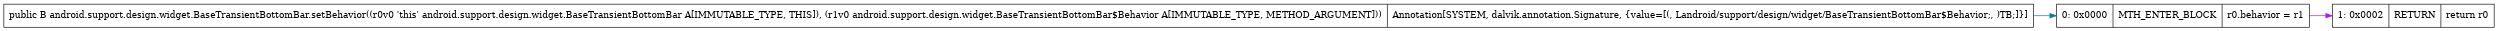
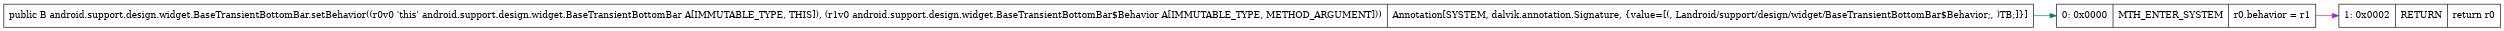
(2168, 15) -> (2171, 15)
